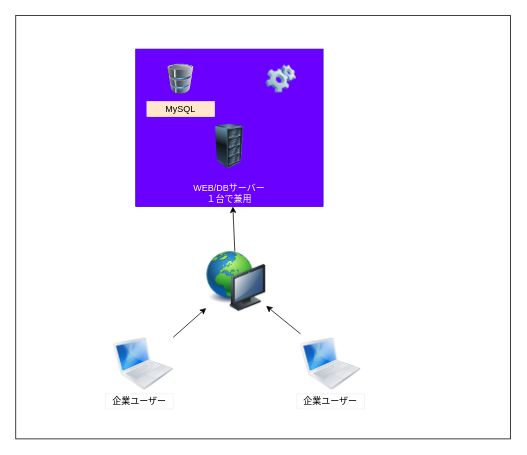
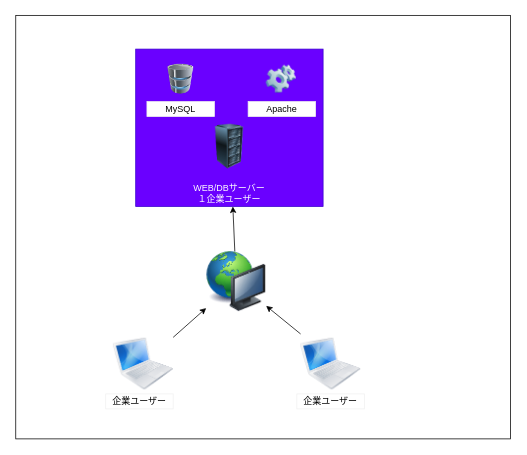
(180, 109) -> (180, 109)
none -> (282, 109)
(229, 194) -> (229, 194)
